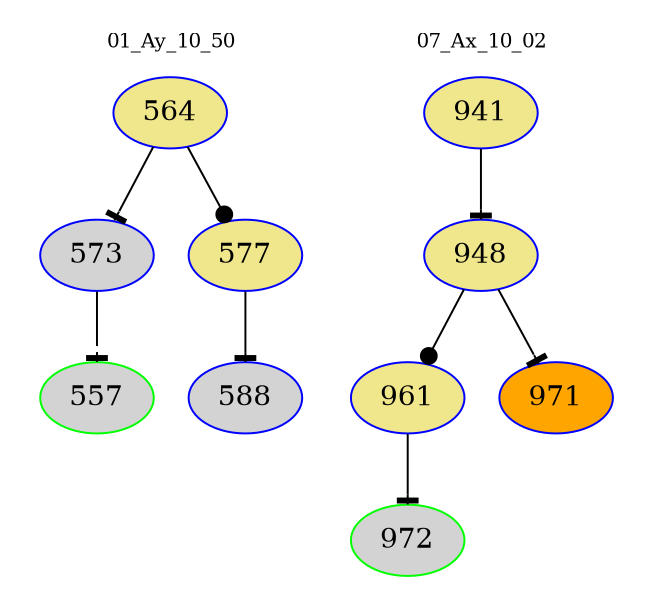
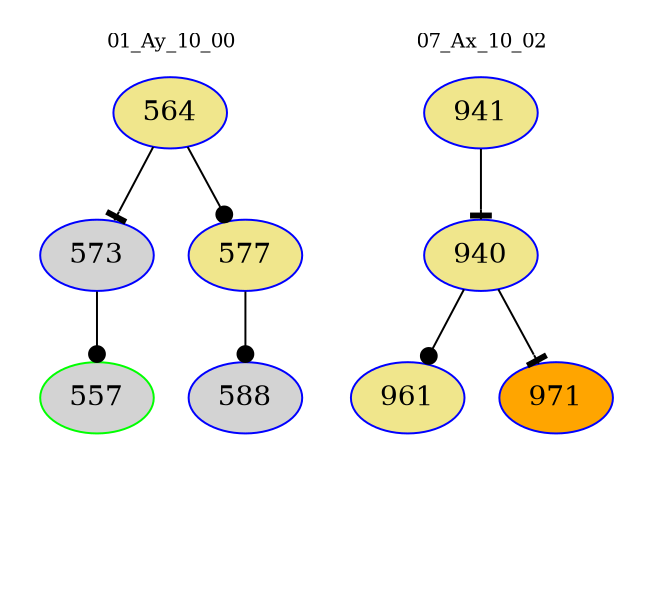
(171, 43) -> (171, 43)
(481, 255) -> (481, 255)
(97, 319) -> (97, 319)
(245, 322) -> (245, 322)
(408, 540) -> none
